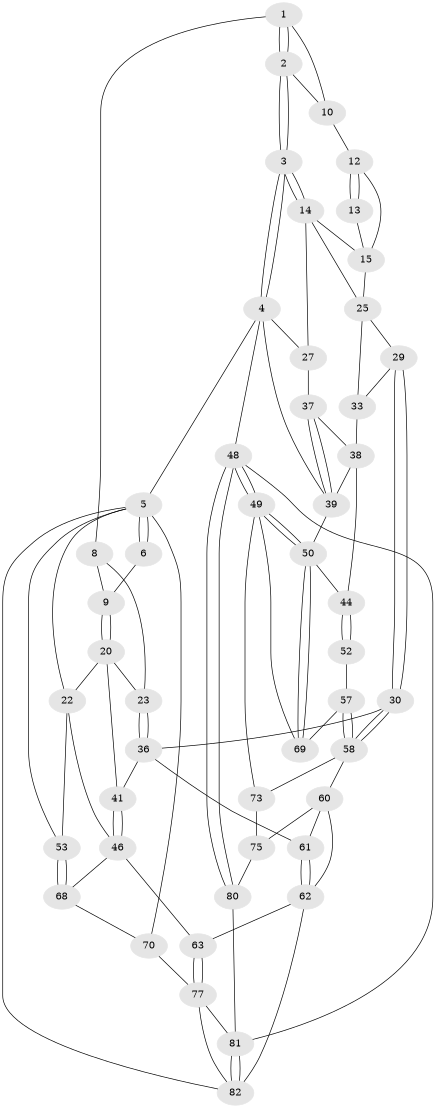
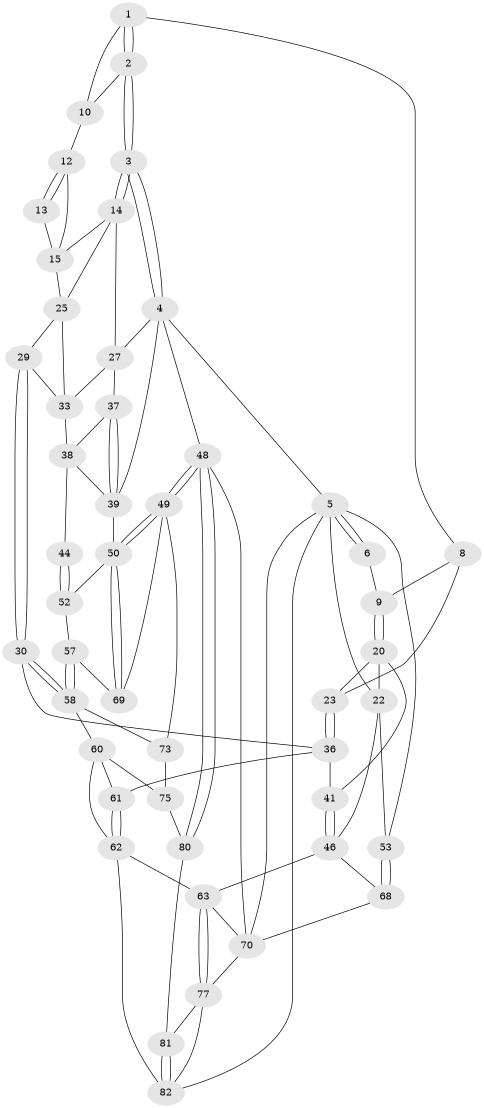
none -> (90, 382)
(327, 578) -> (89, 578)
(433, 751) -> (241, 697)
none -> (225, 921)
